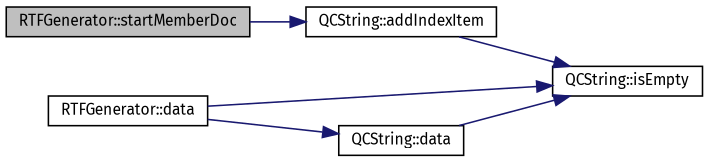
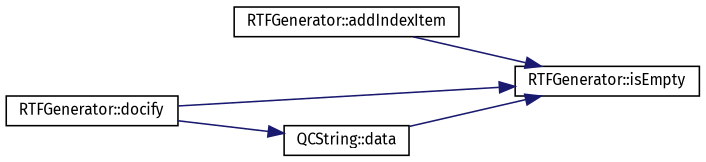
(128, 22) -> none
(401, 22) -> (347, 22)
(628, 81) -> (607, 81)
(128, 111) -> (92, 111)
